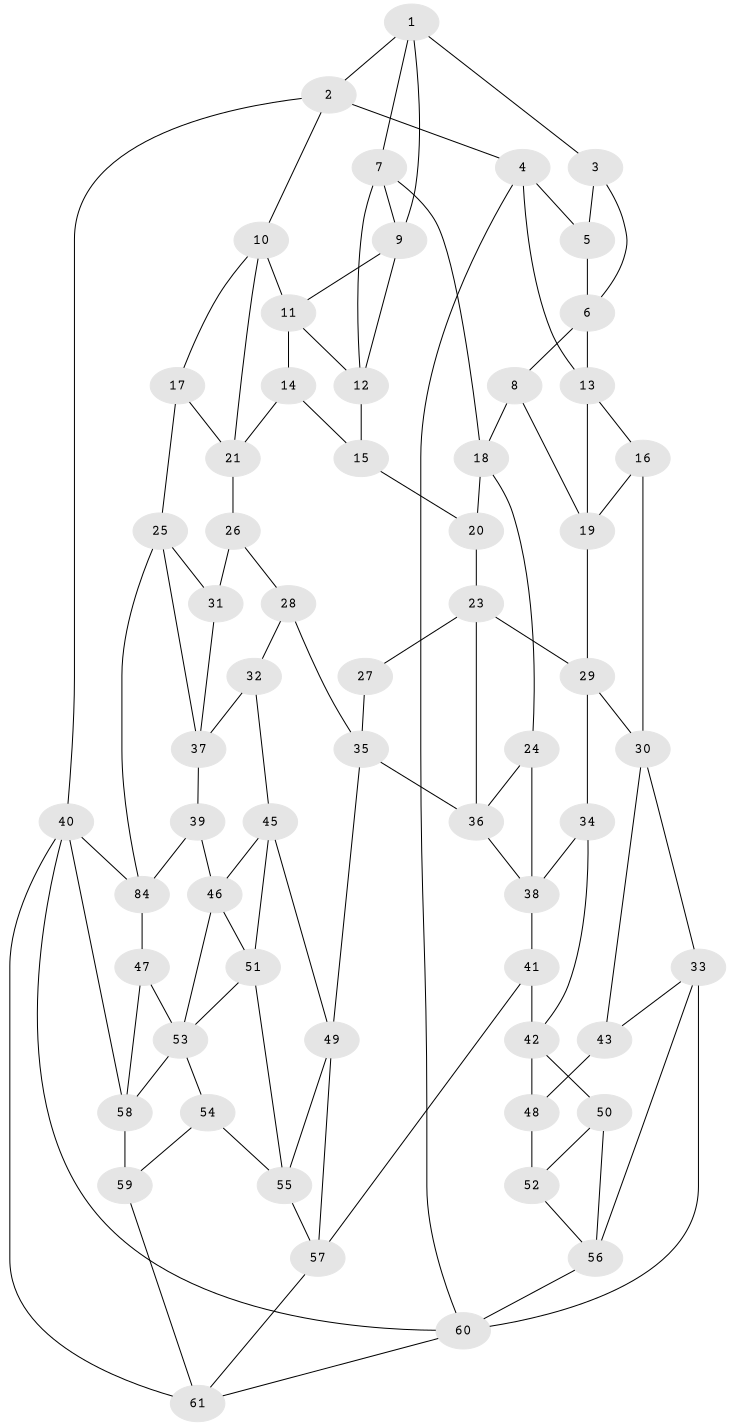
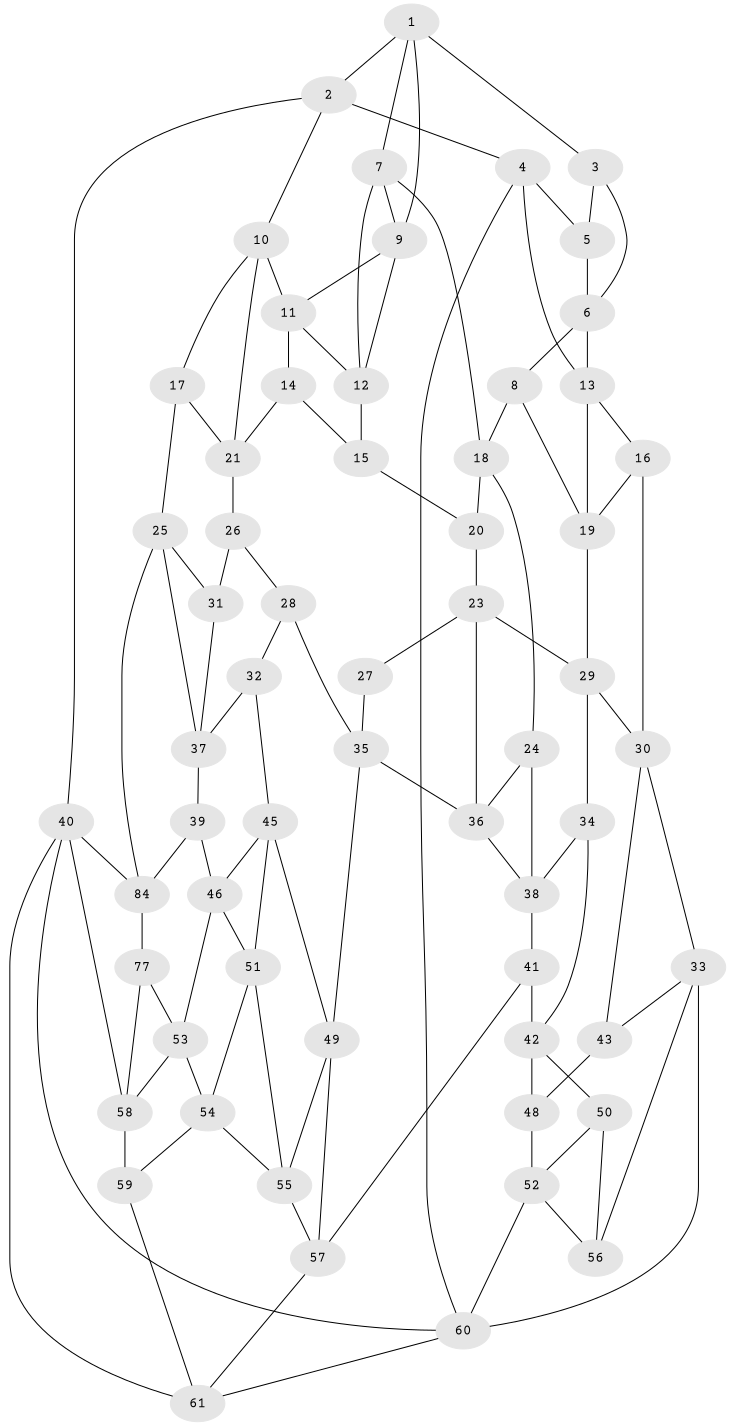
(142, 967) -> (142, 967)
(217, 1004) -> (230, 1040)
(529, 1295) -> (498, 1258)
